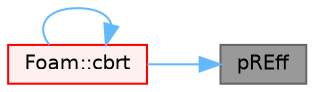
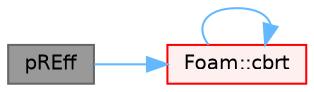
(173, 64) -> (121, 64)
